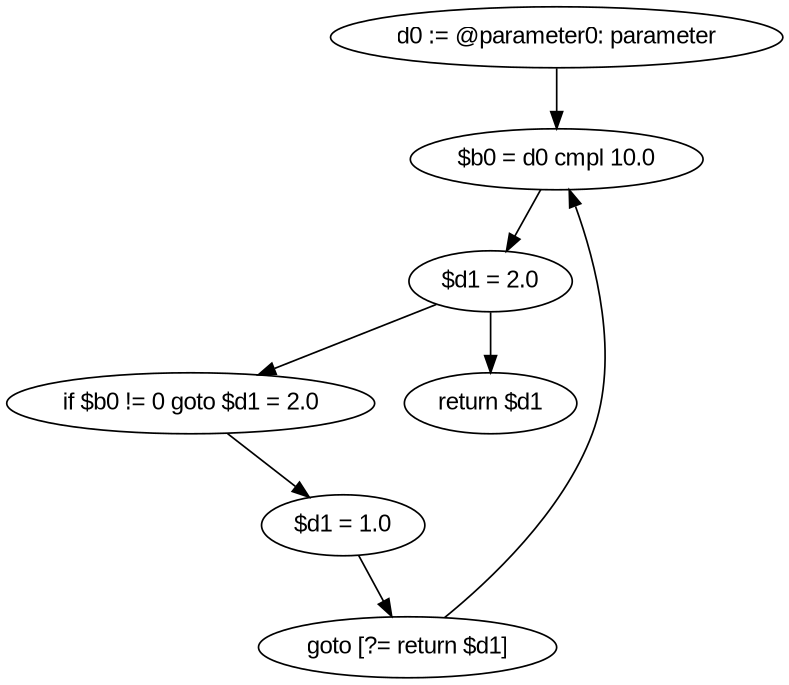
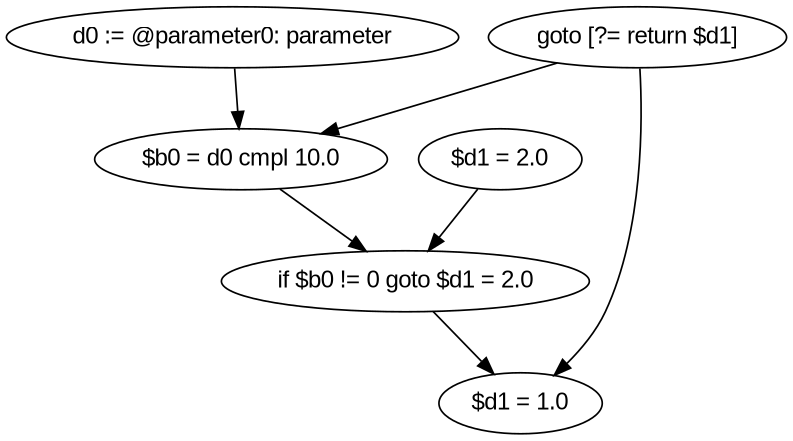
(528, 213) -> (316, 215)
(491, 403) -> none
(371, 578) -> (632, 224)
